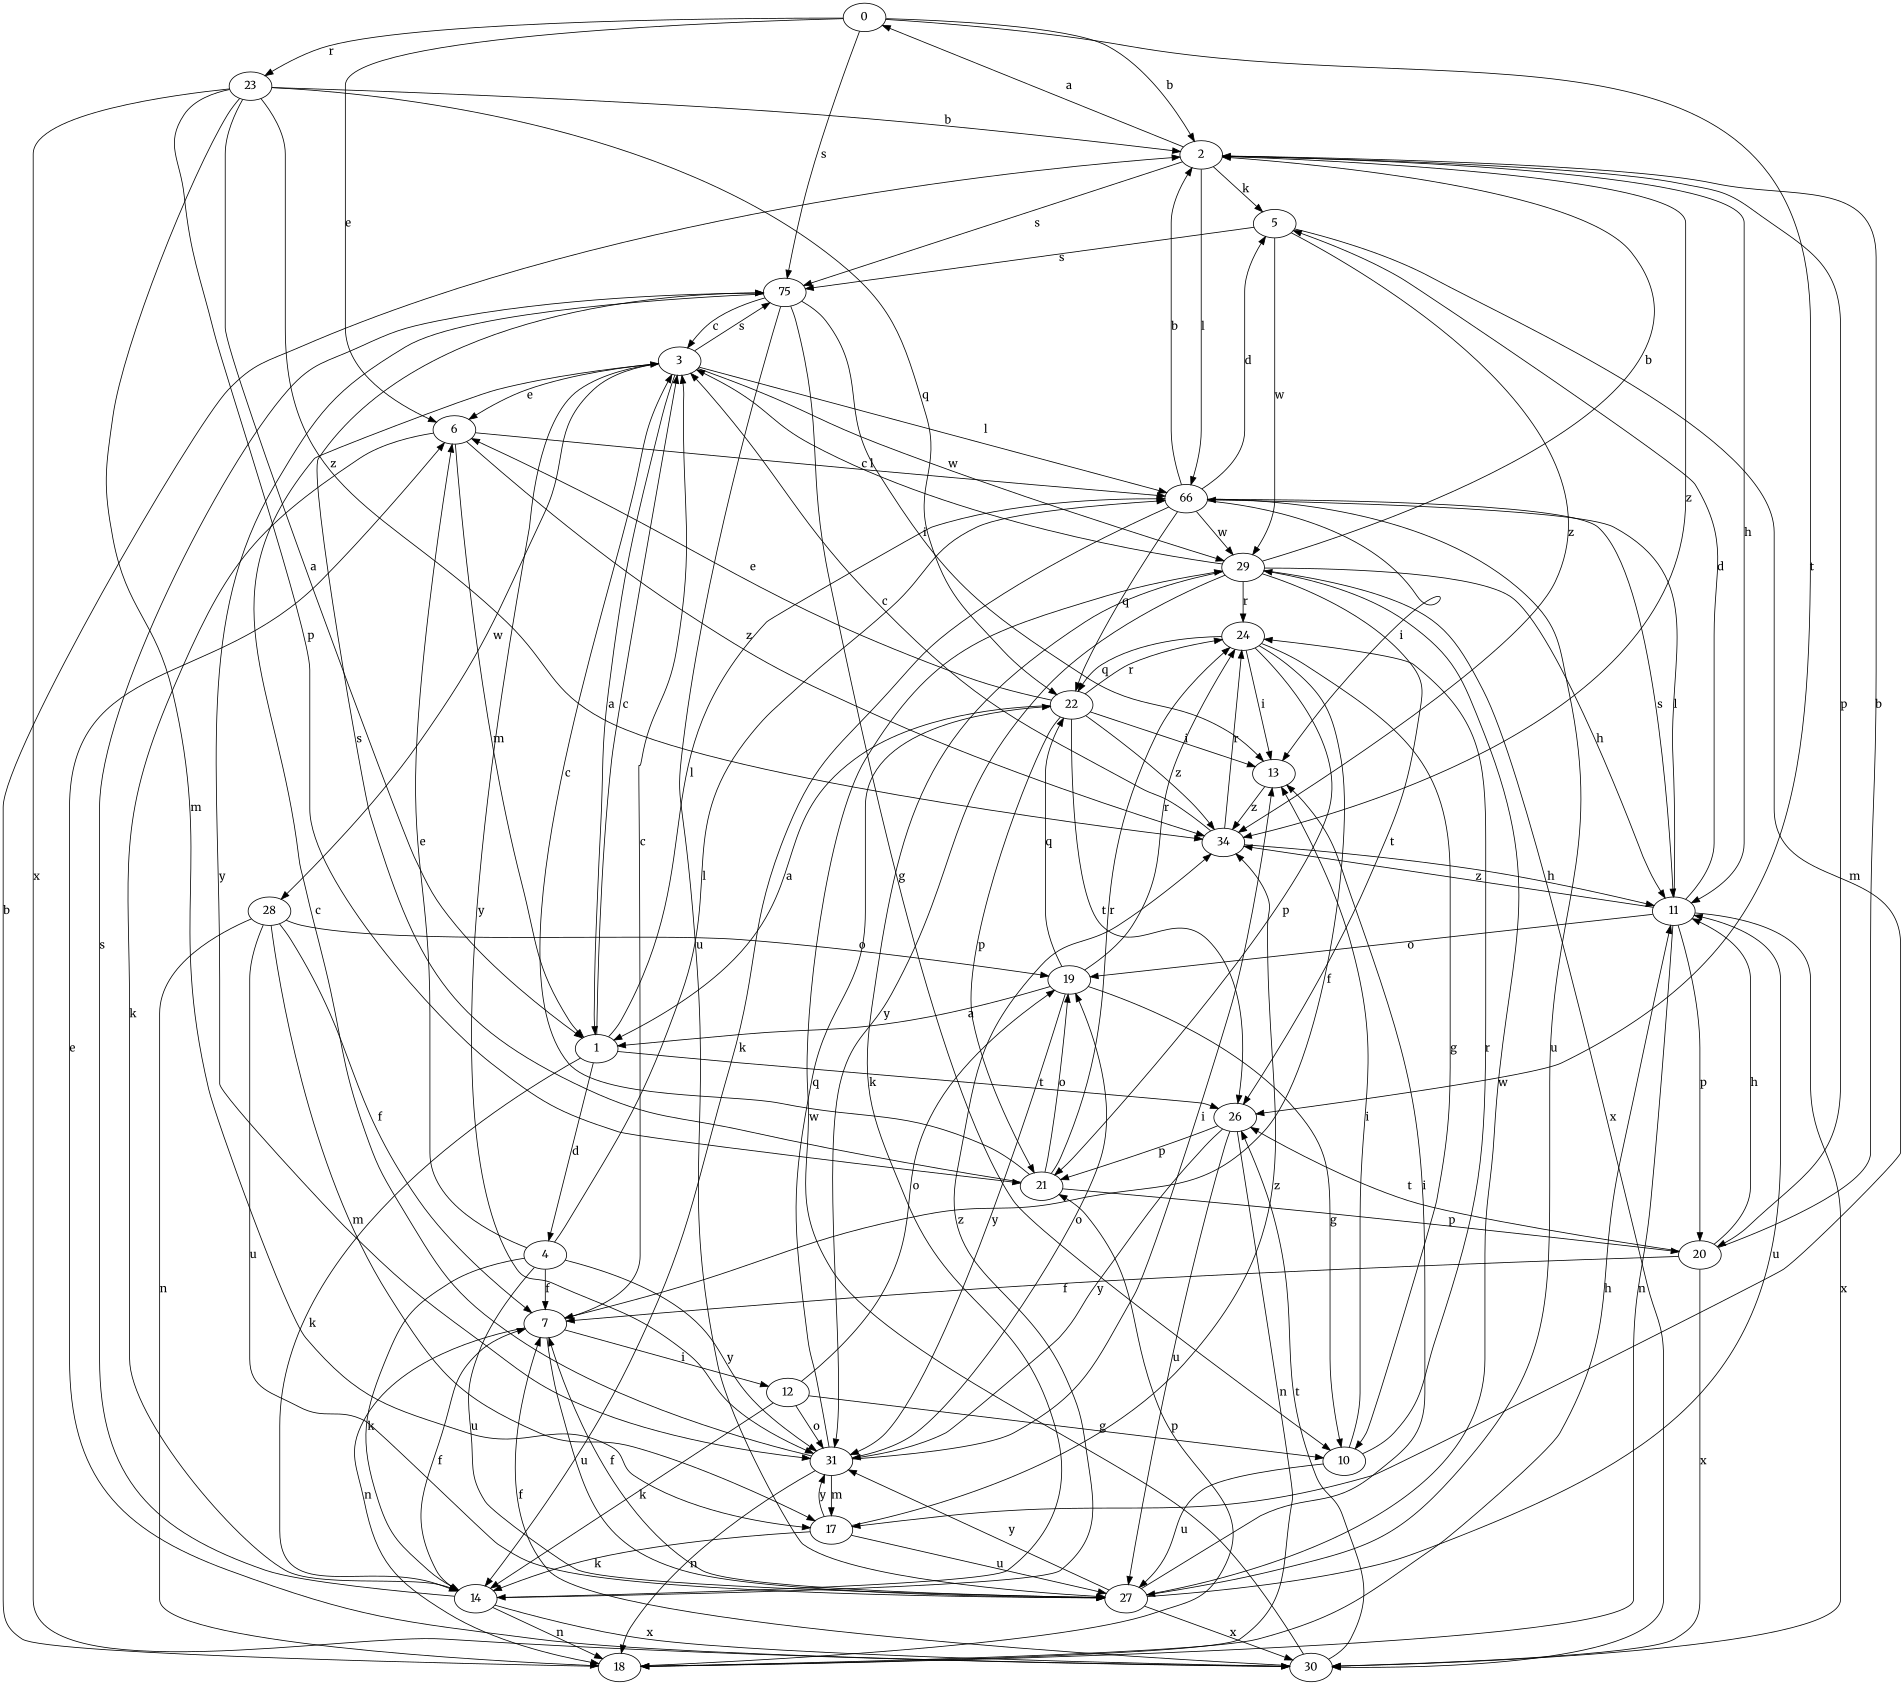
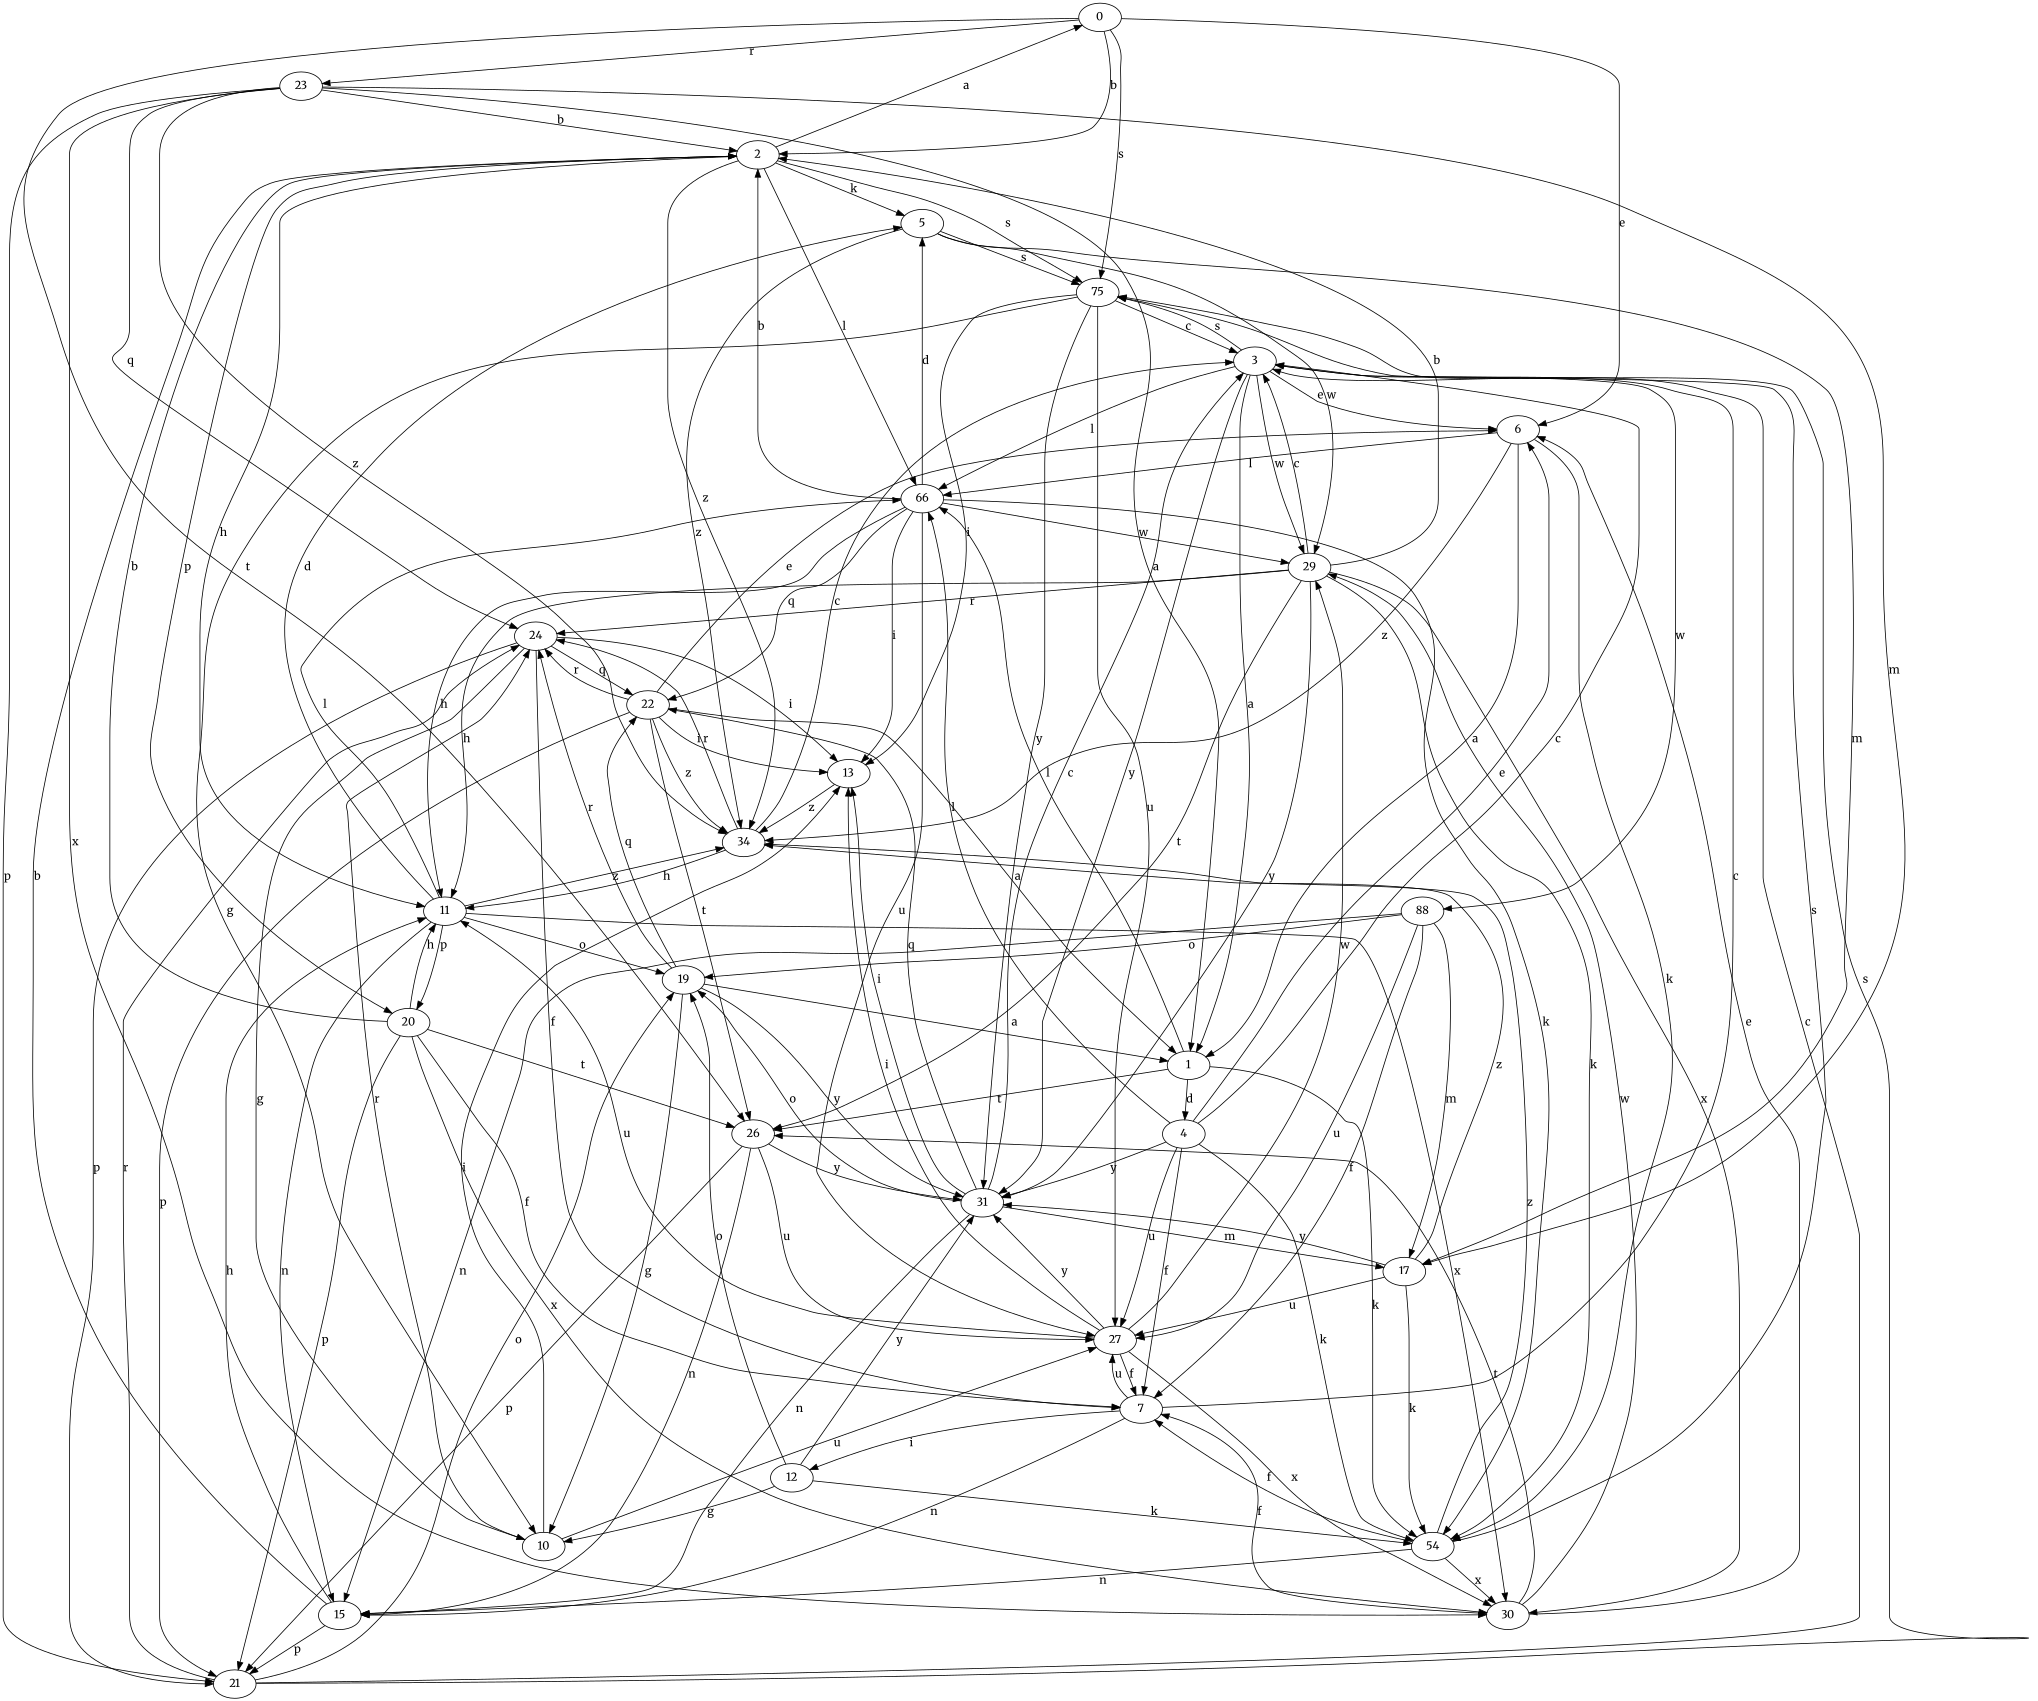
(774, 219) -> (145, 389)
(1660, 705) -> (444, 705)
(620, 707) -> (1595, 667)
(499, 739) -> (1475, 739)
(269, 911) -> (1422, 911)
(1367, 1217) -> (317, 1347)
(817, 1427) -> (900, 1340)
(476, 1599) -> (1433, 1547)
(620, 1667) -> (340, 1615)
